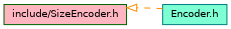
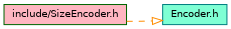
(150, 8) -> (140, 21)
